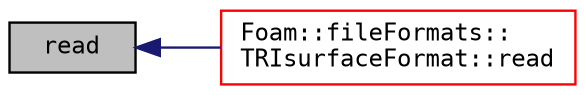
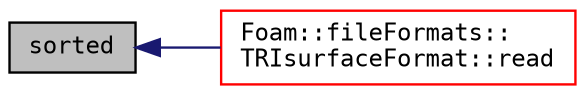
(73, 48) -> (73, 48)
